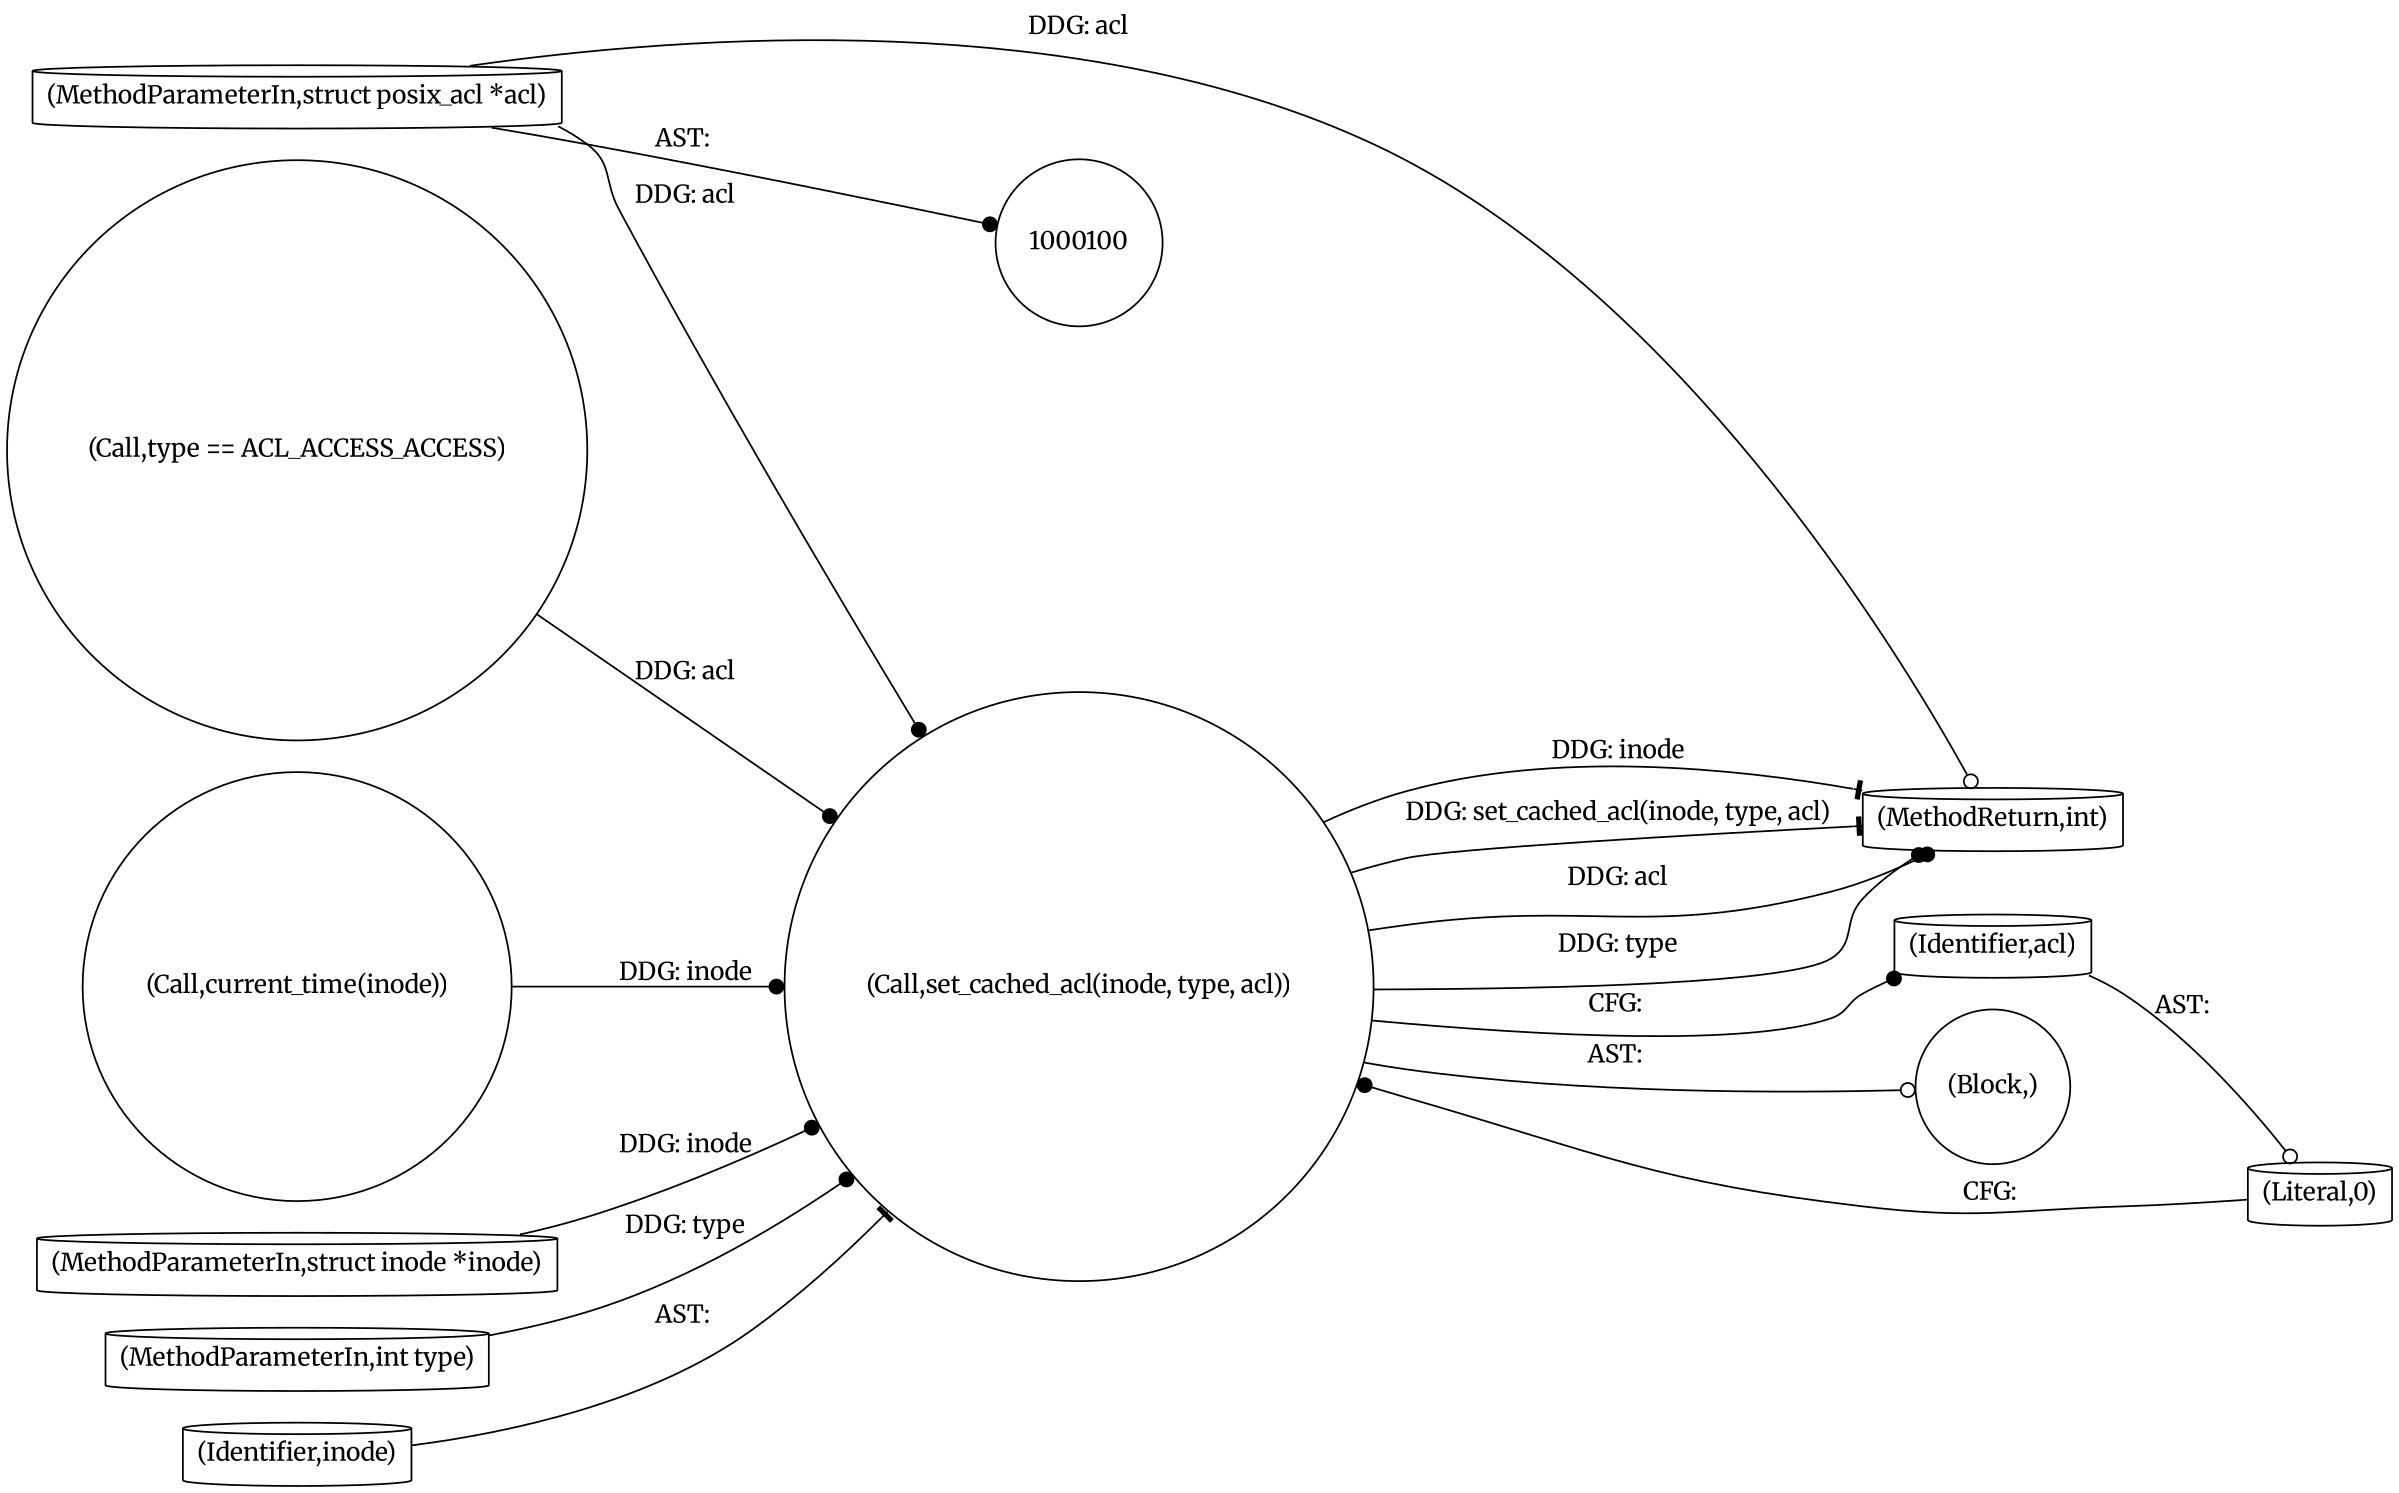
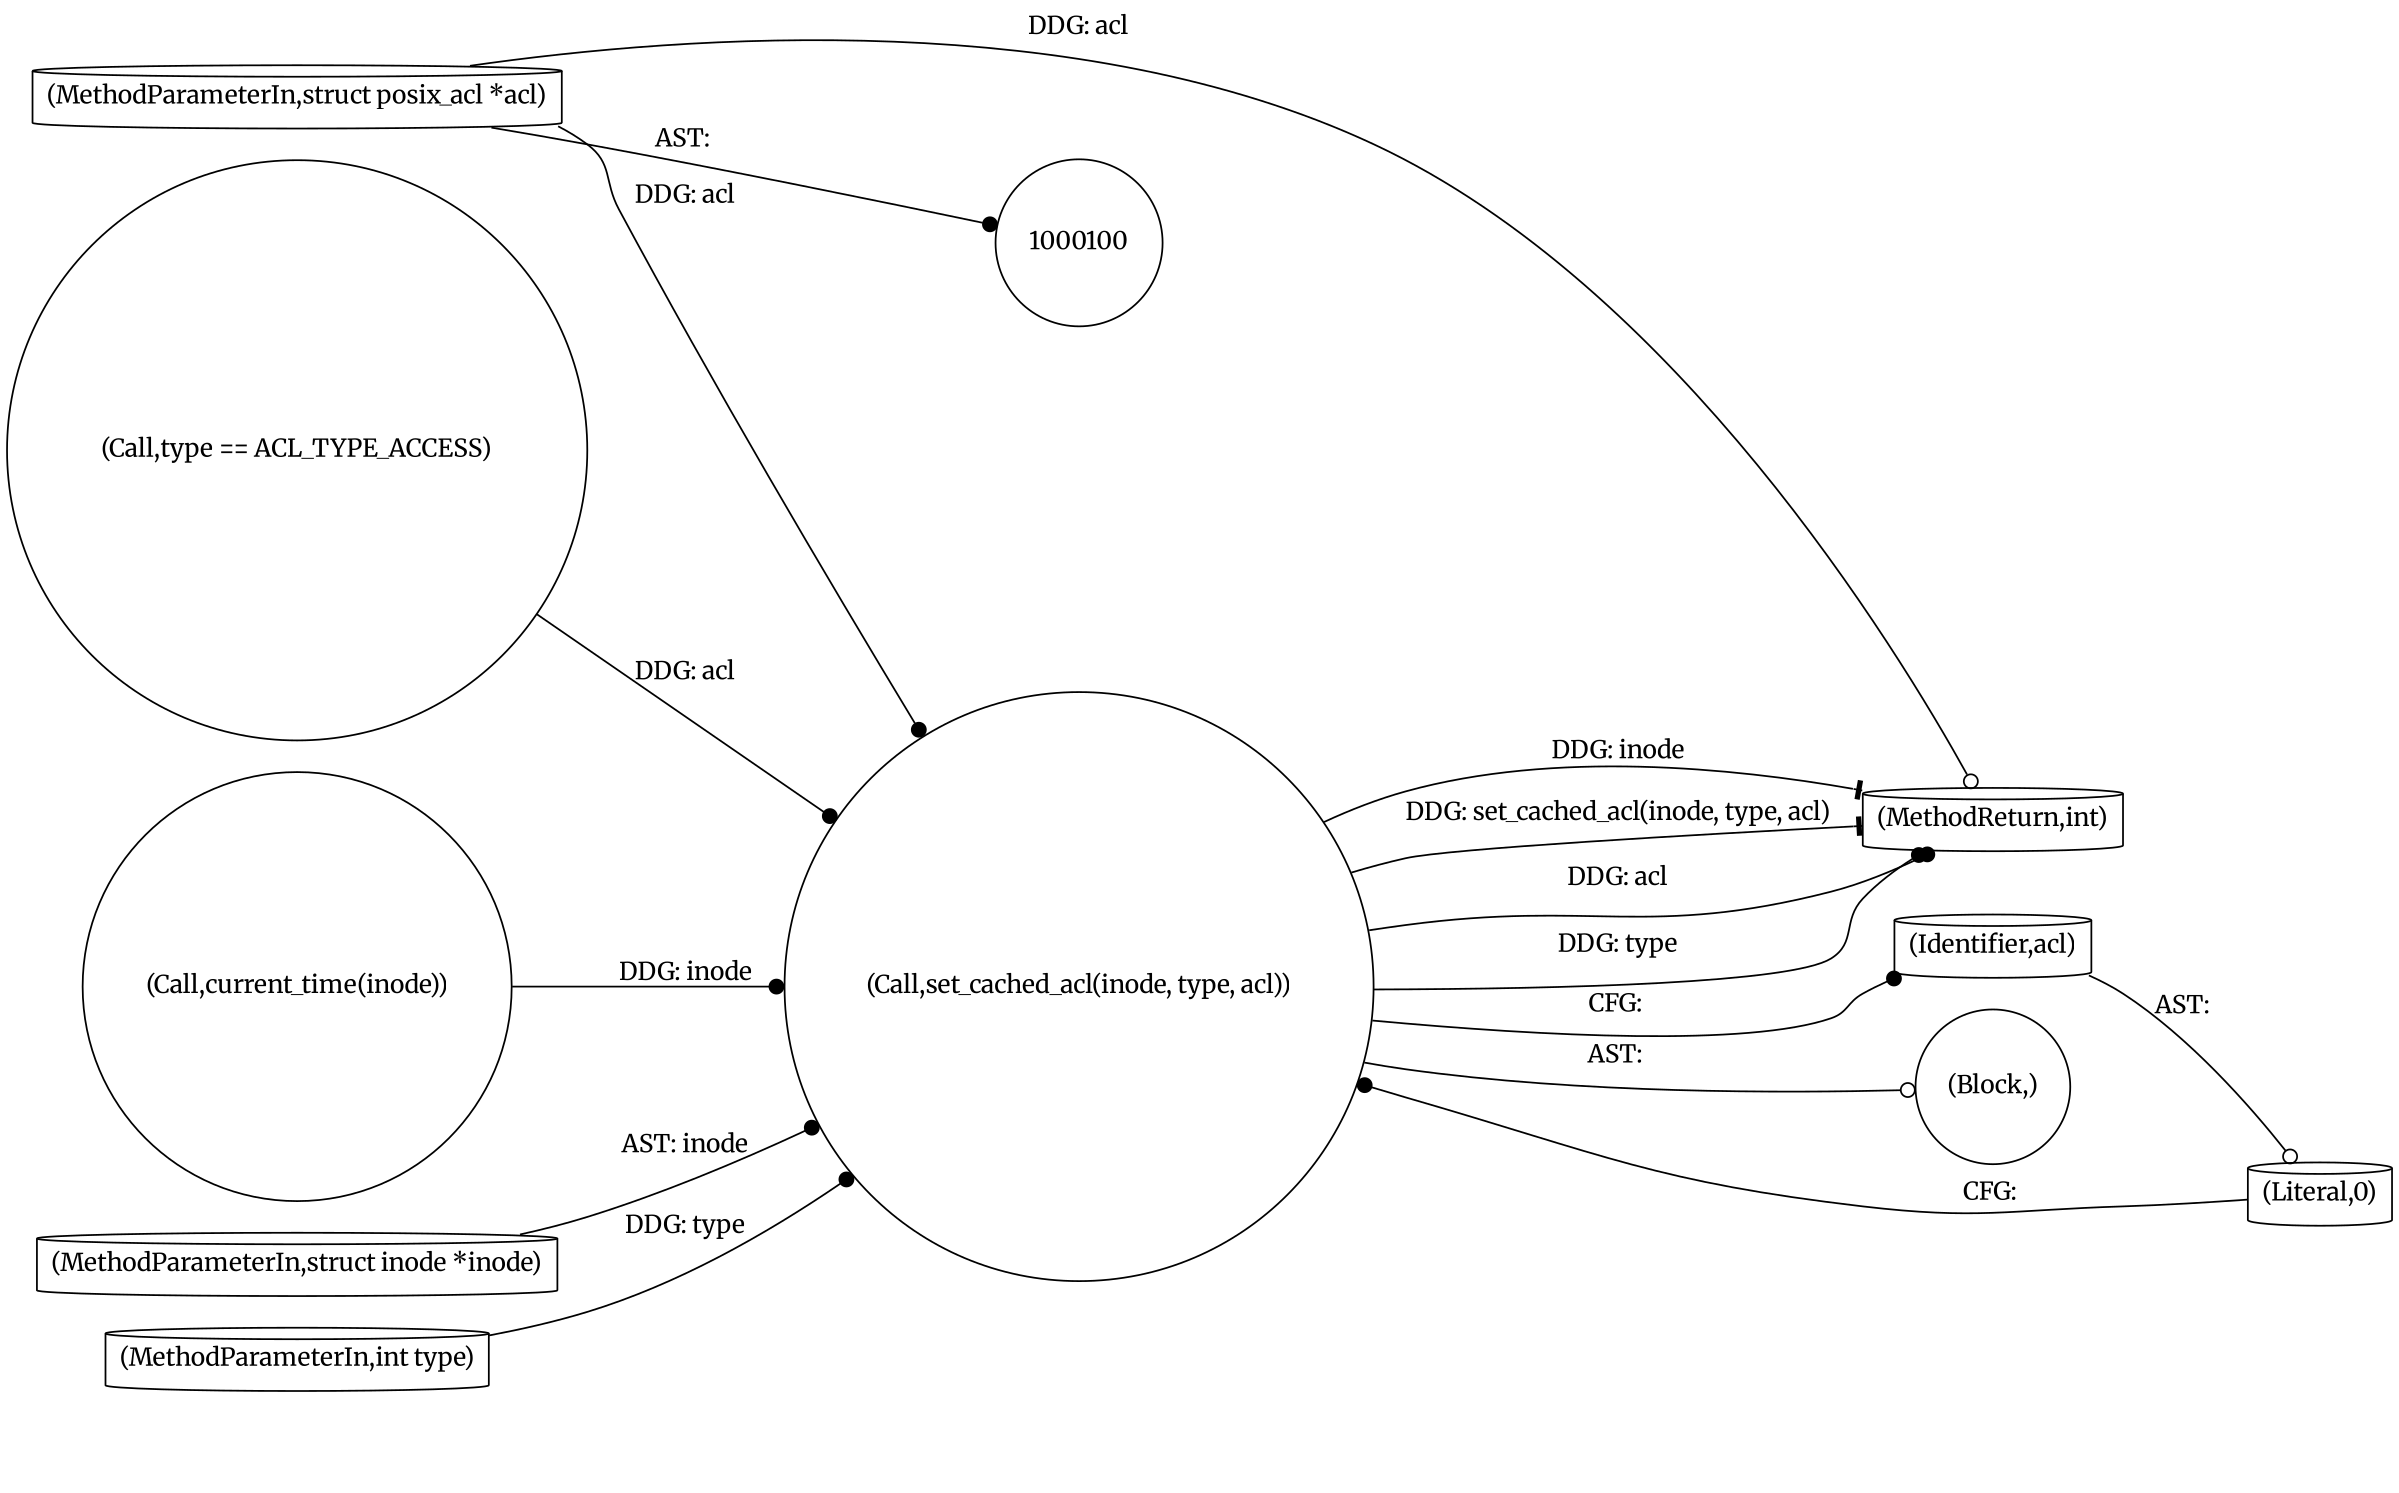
(297, 450) -> (297, 450)
(686, 1146) -> (686, 1146)
(297, 1454) -> none
